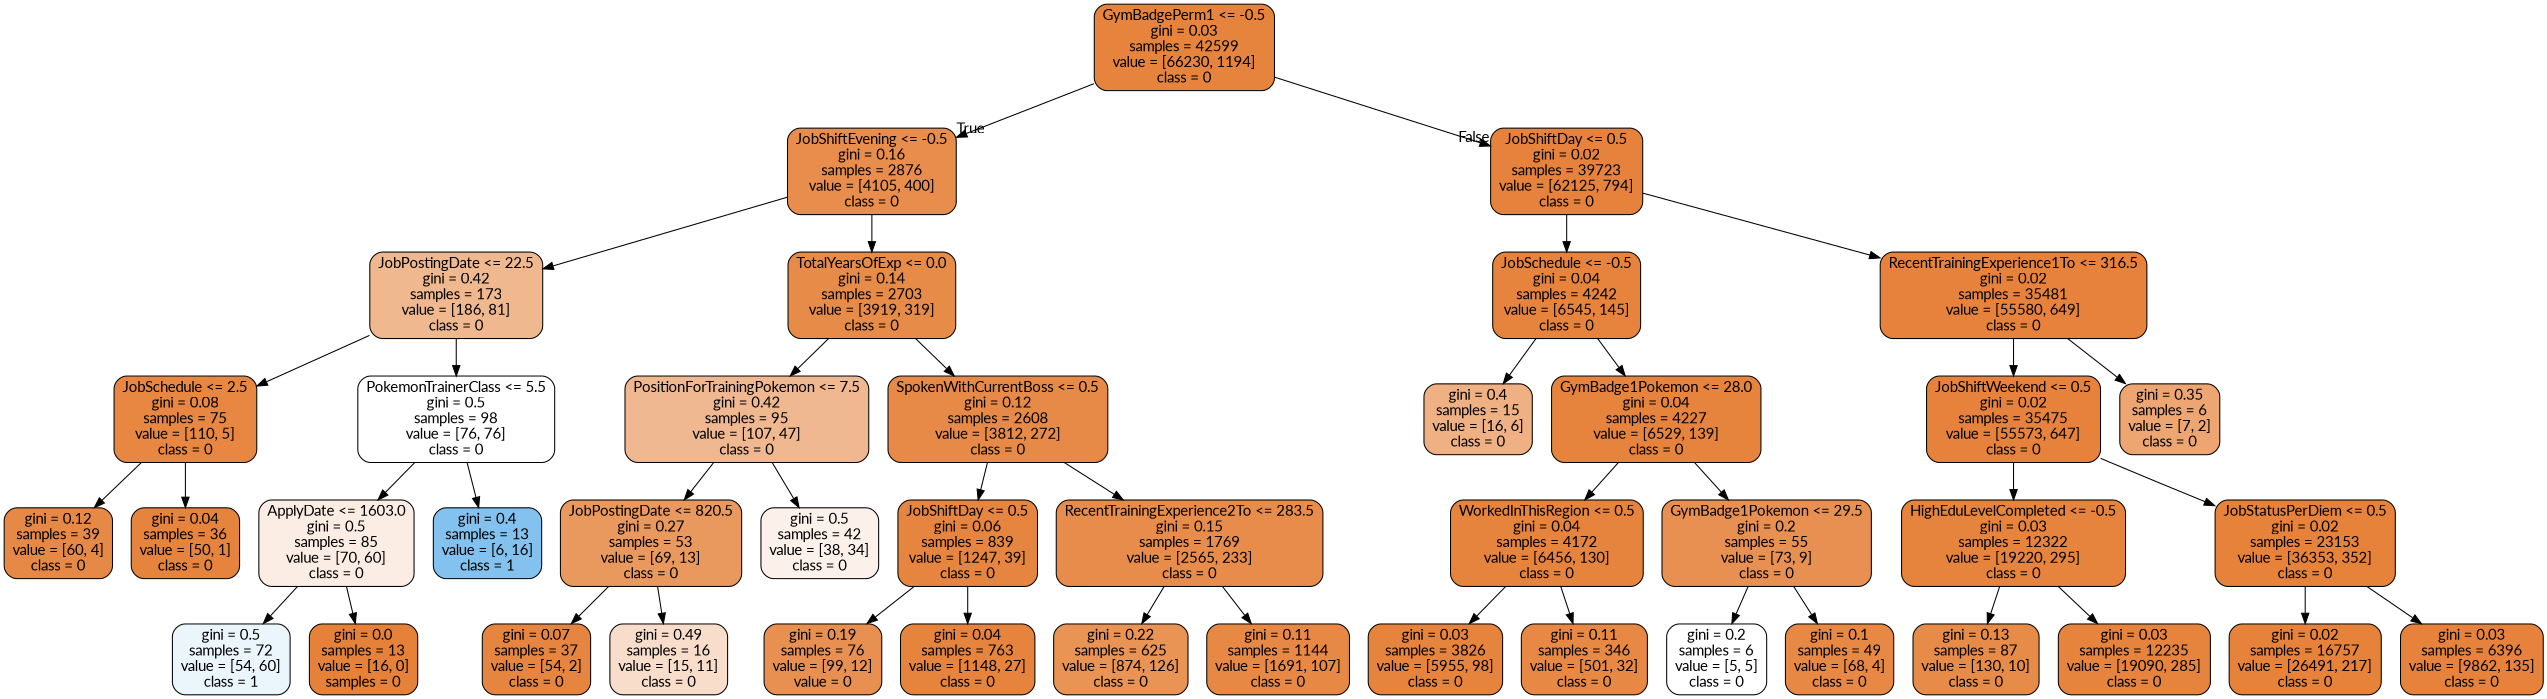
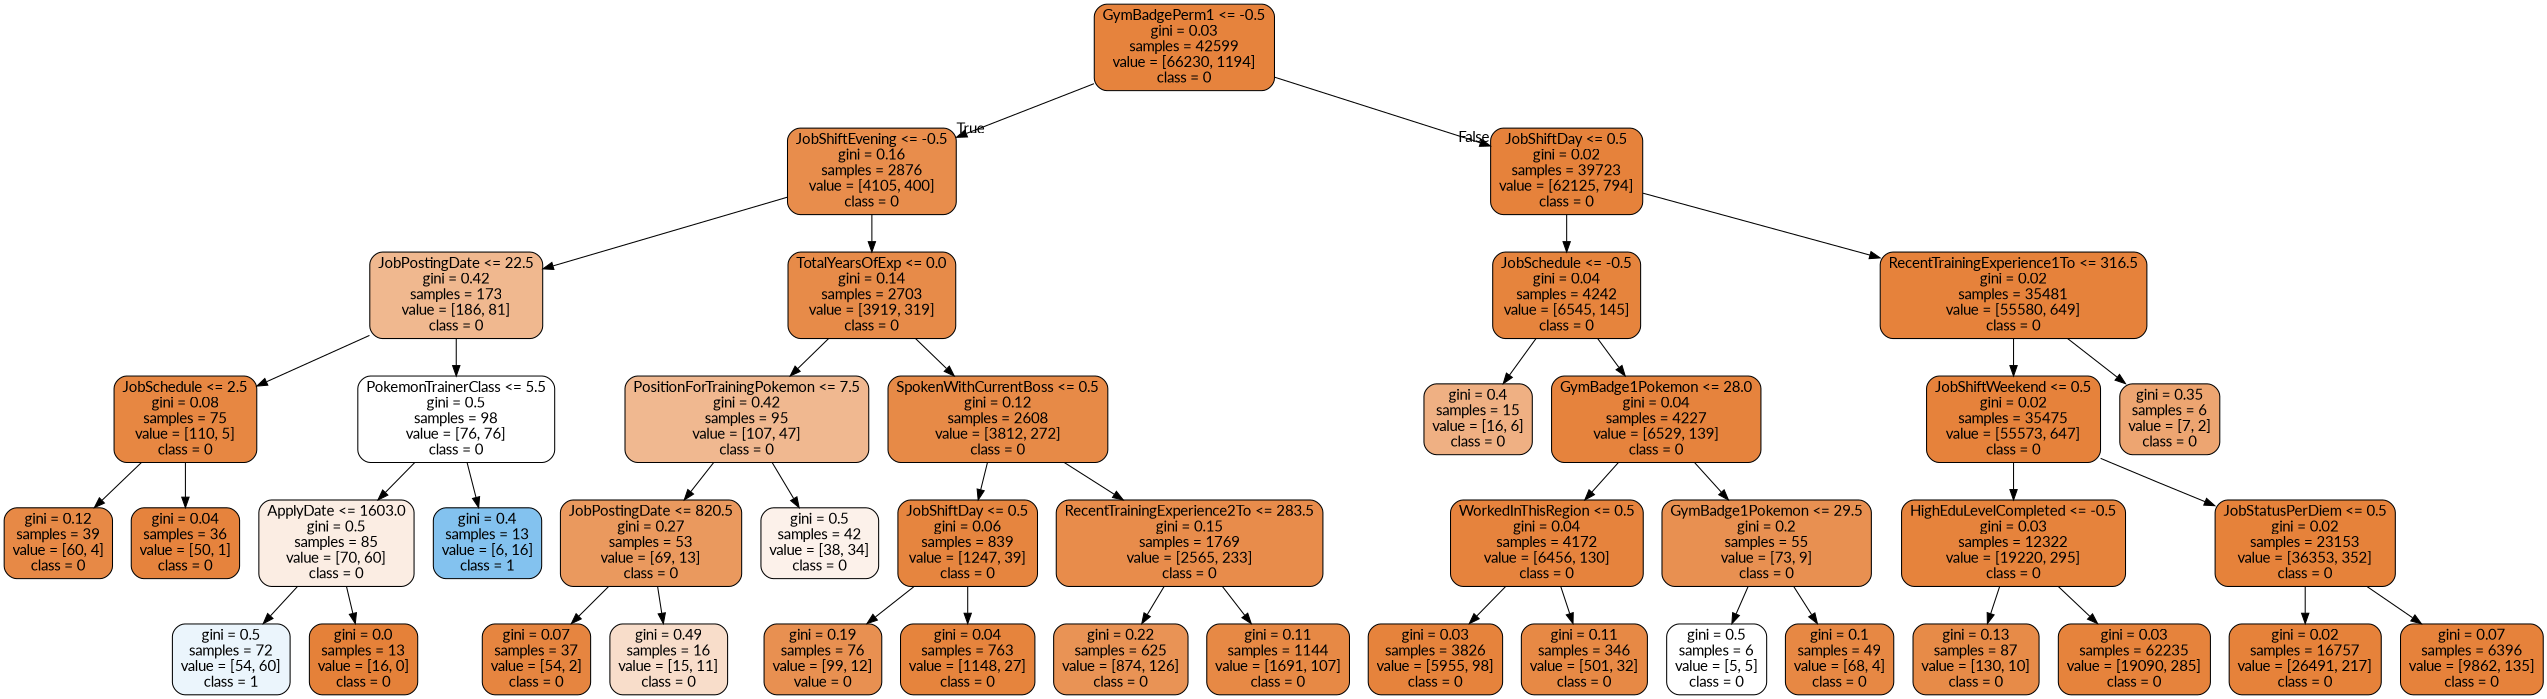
(364, 659) -> (364, 659)
(1717, 659) -> (1717, 659)
(2134, 659) -> (2134, 659)
(2472, 659) -> (2472, 659)
